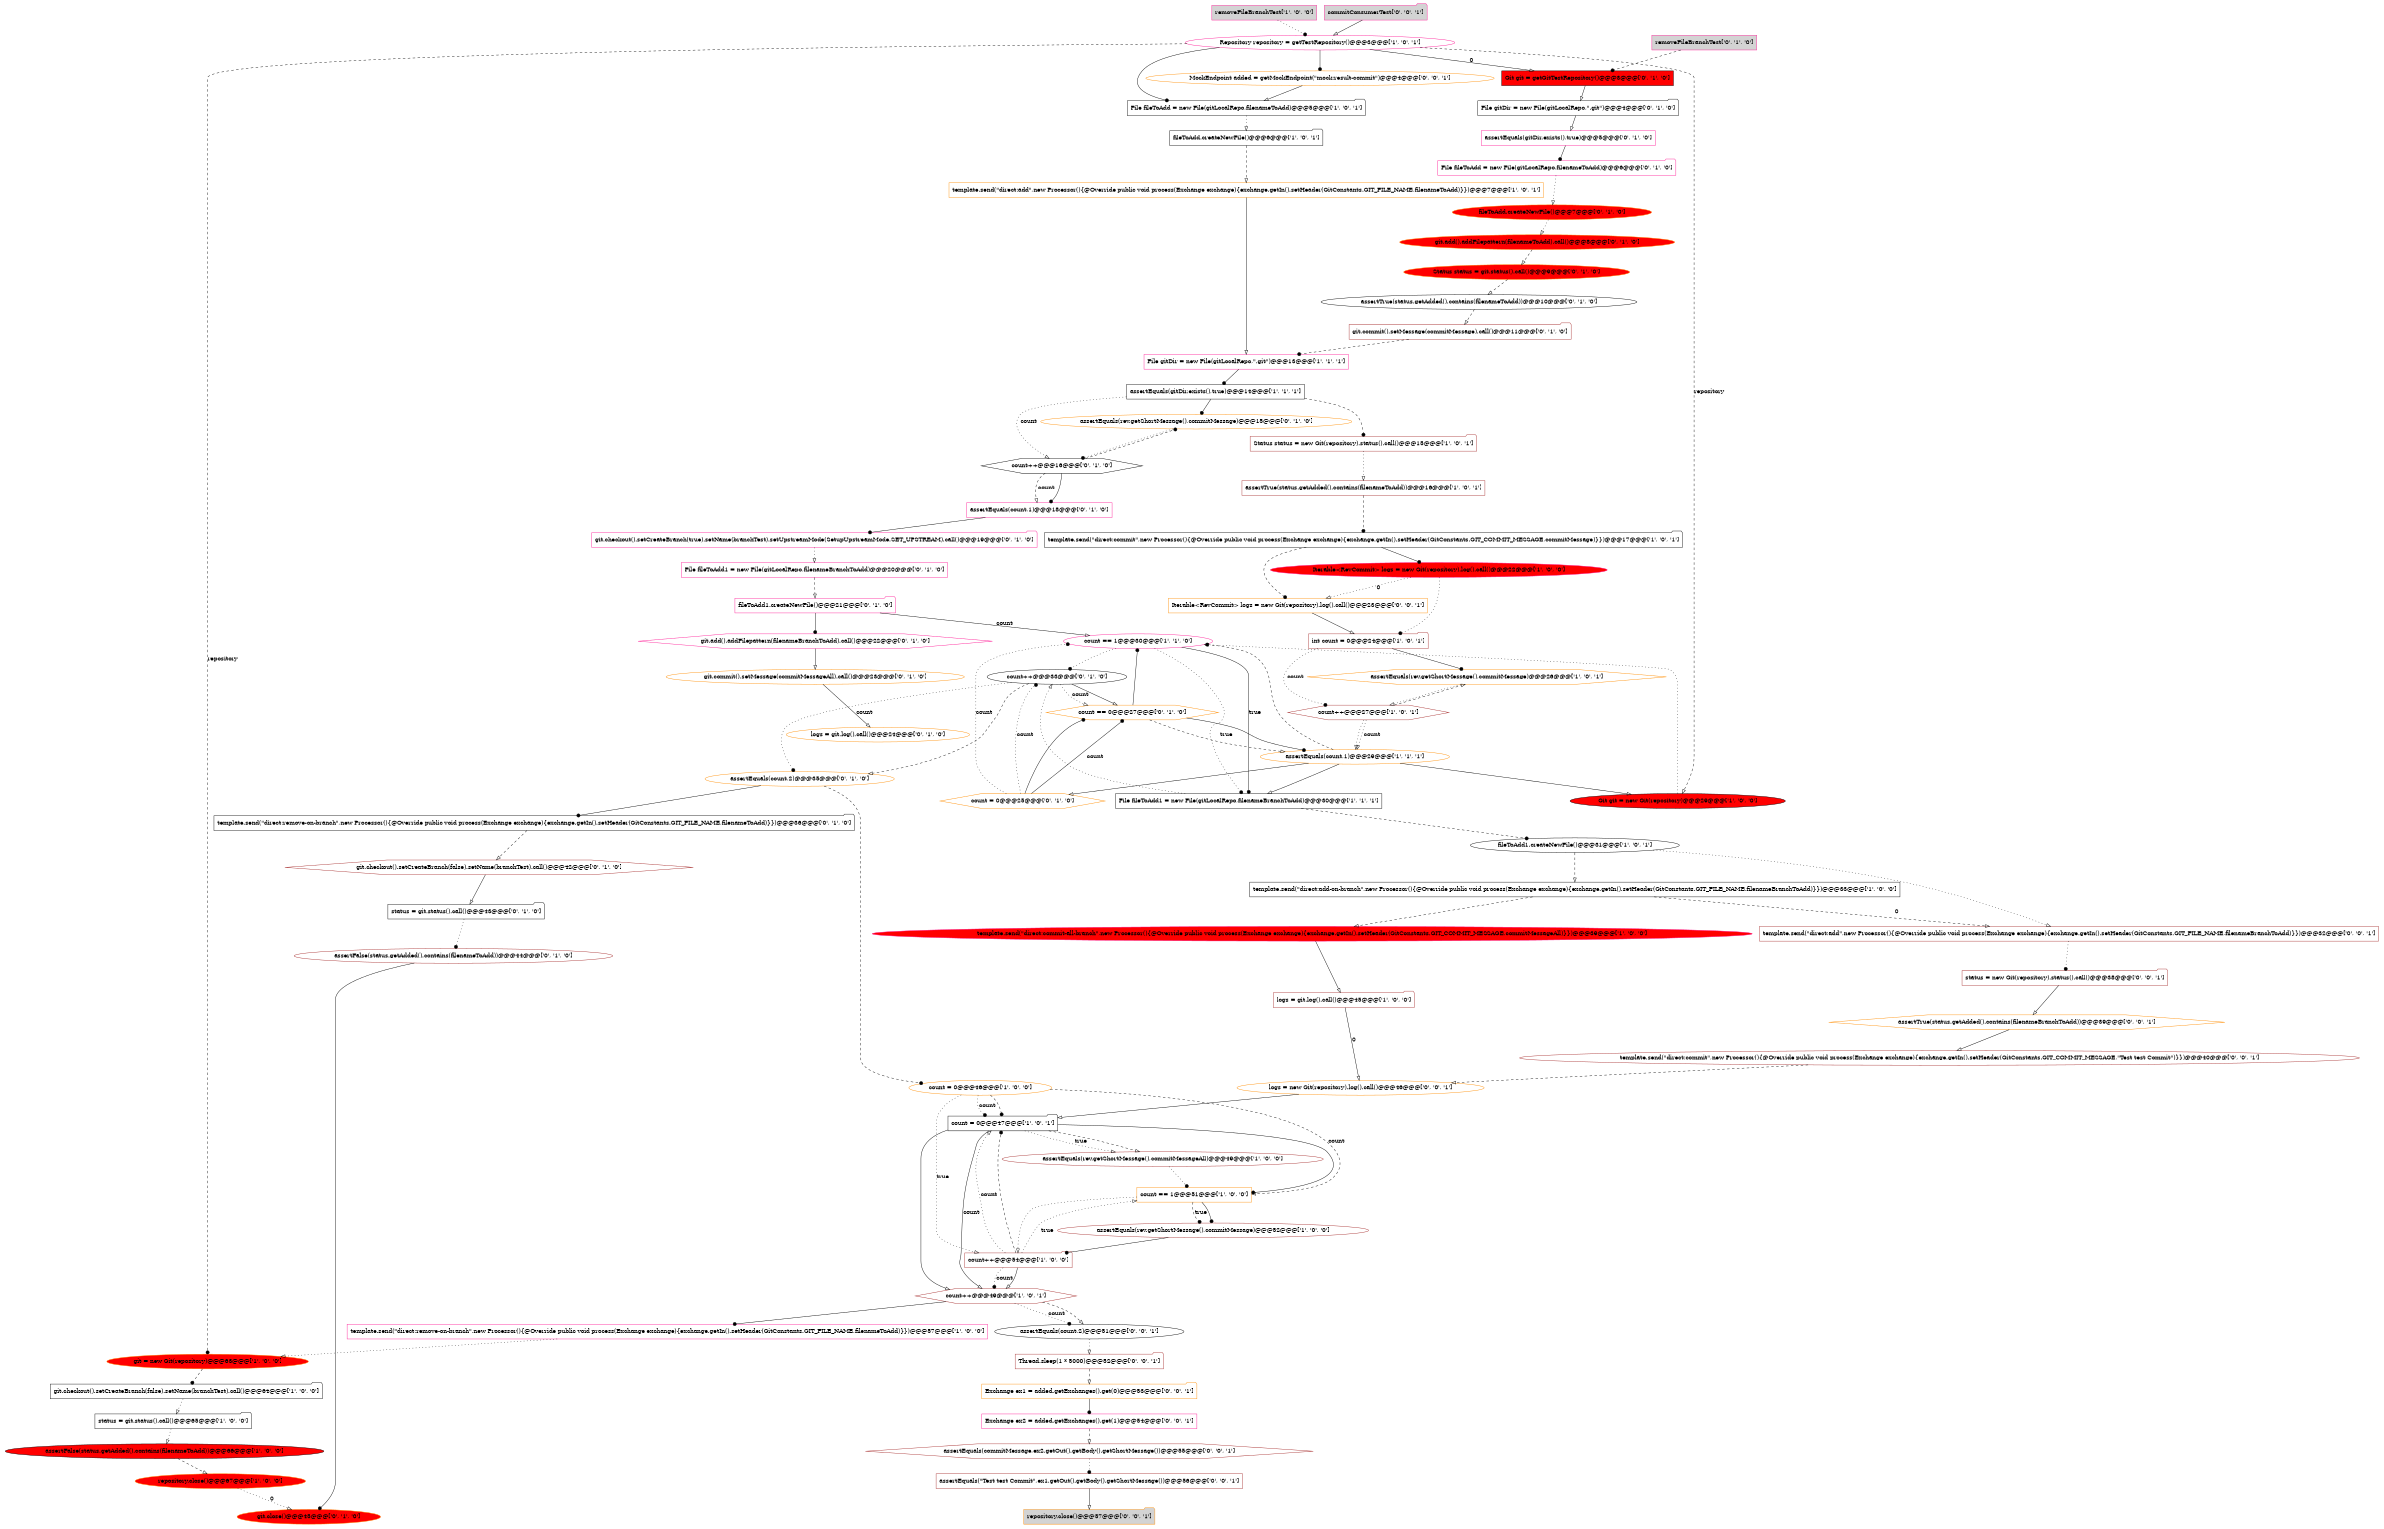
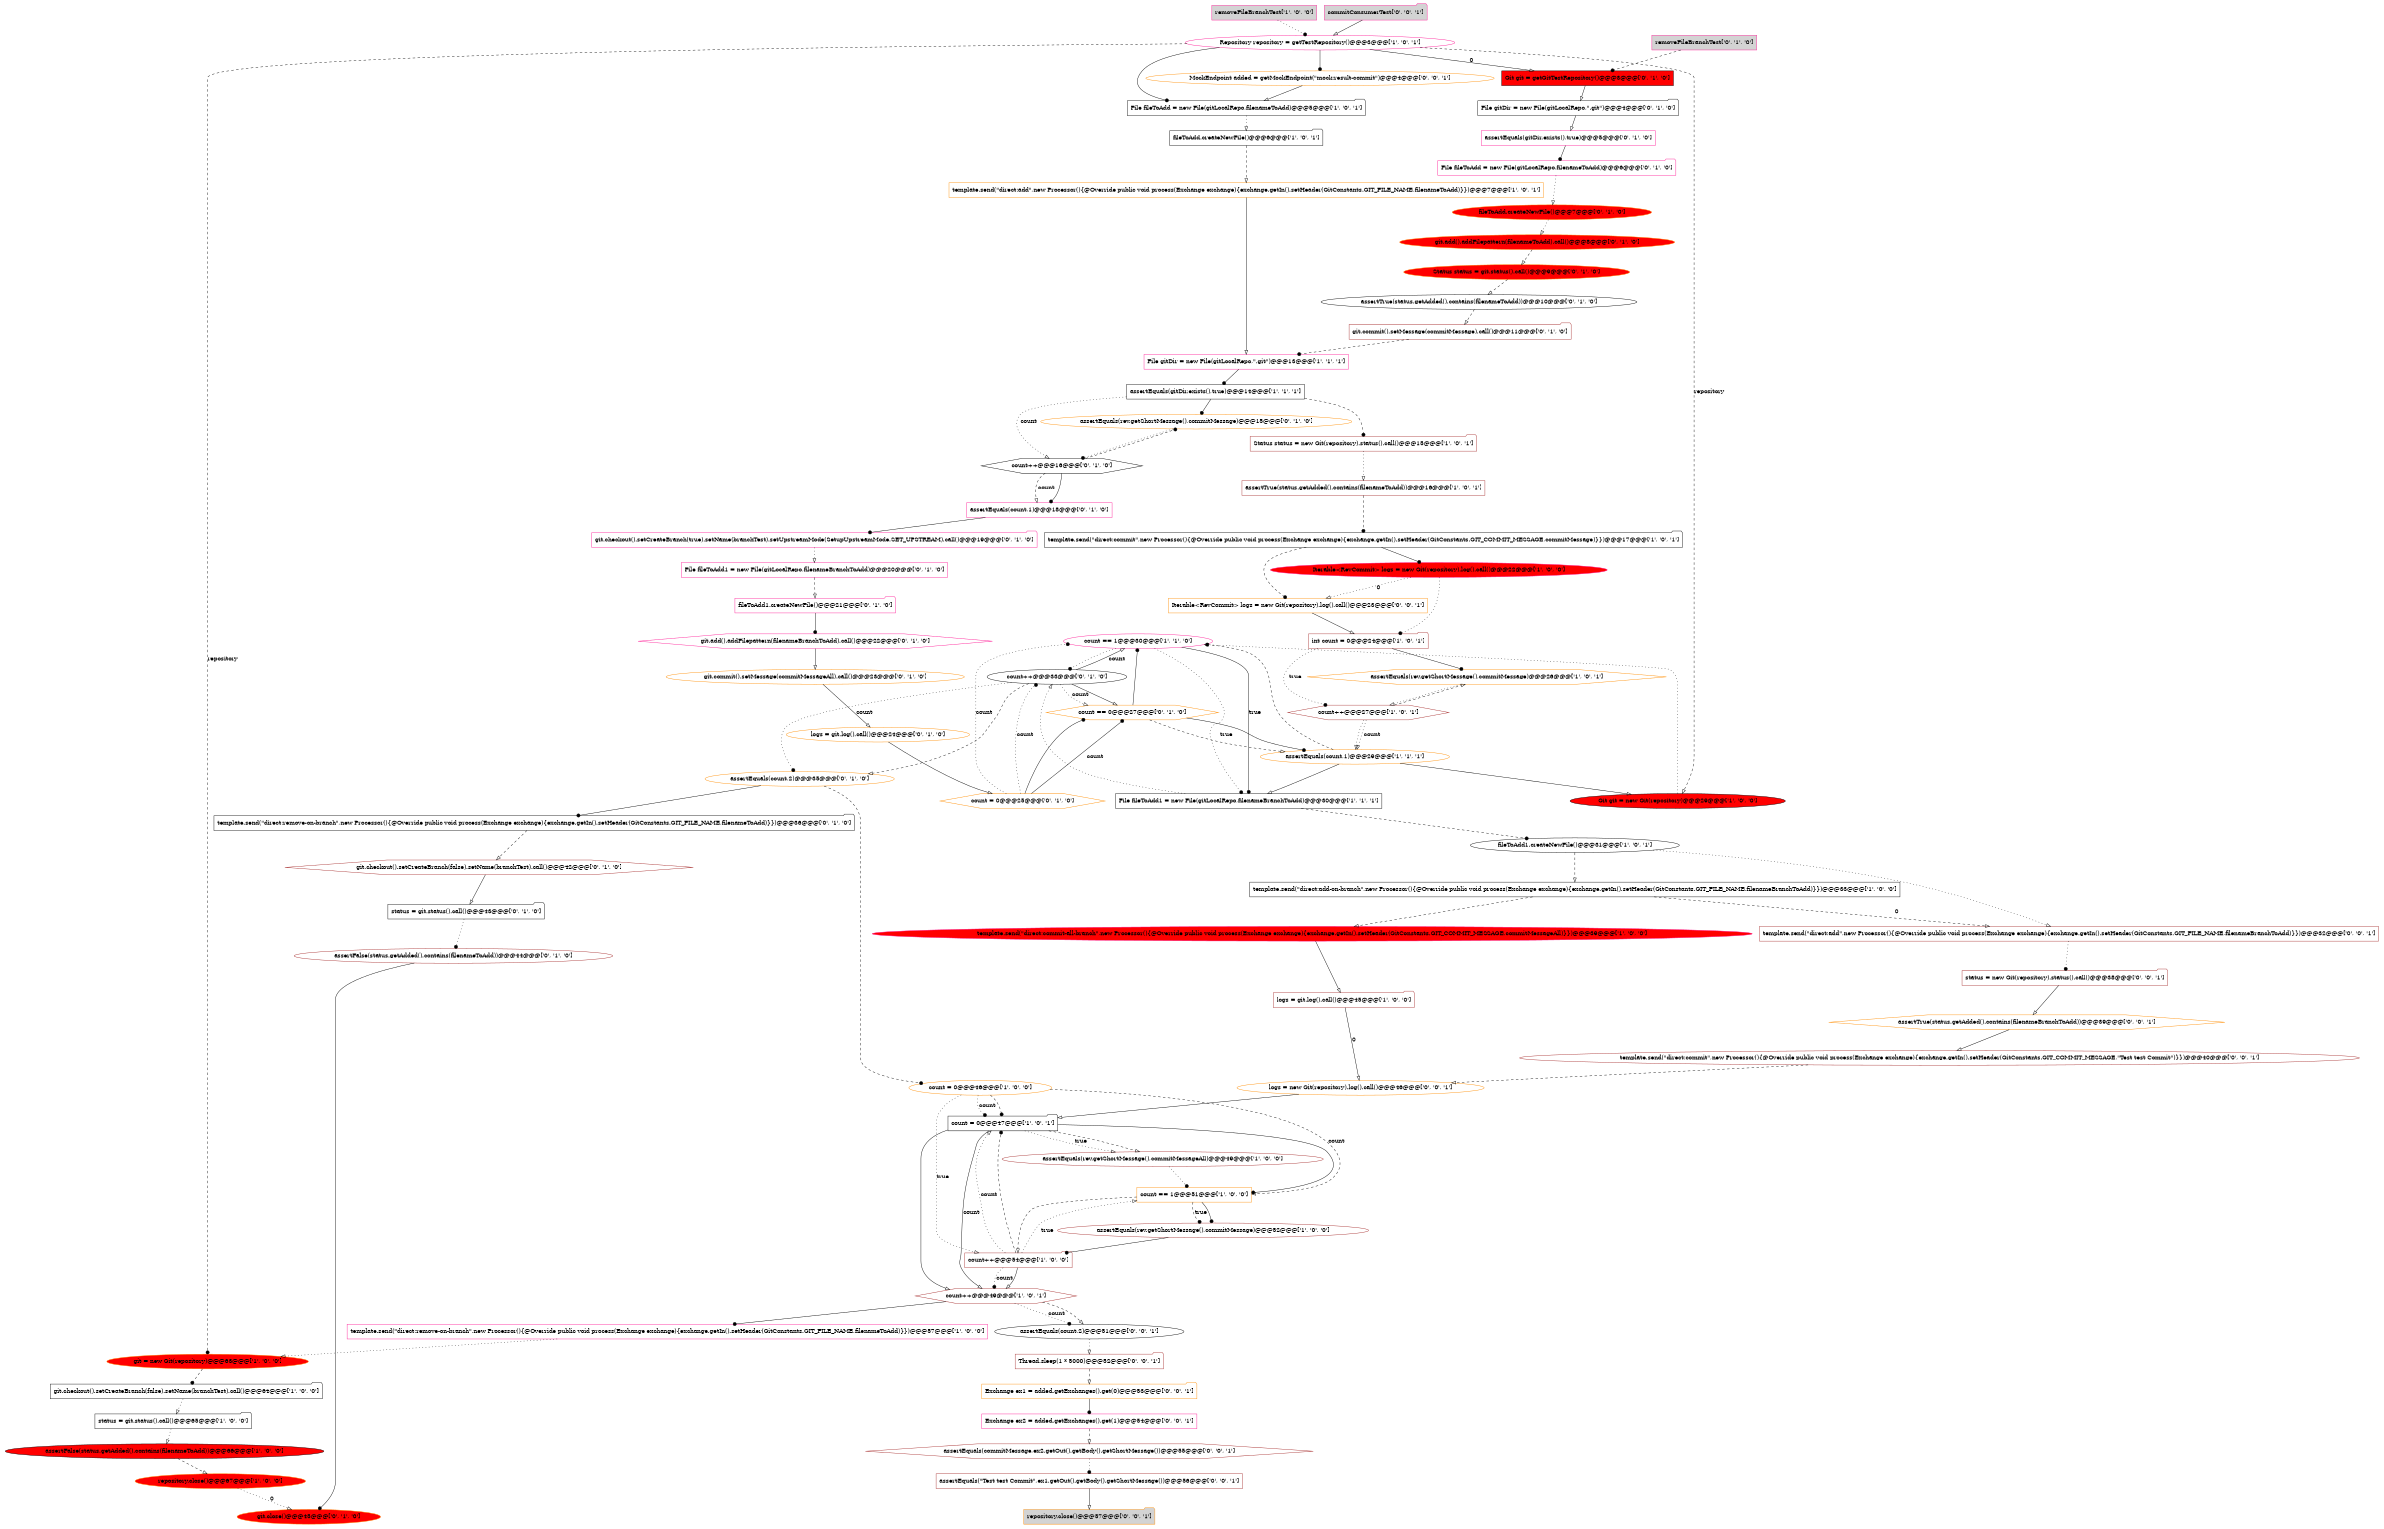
(983, 624) -> (1099, 661)
(1295, 677) -> (1295, 677)
(1191, 779) -> (937, 770)
(1062, 1202) -> (1062, 1202)
